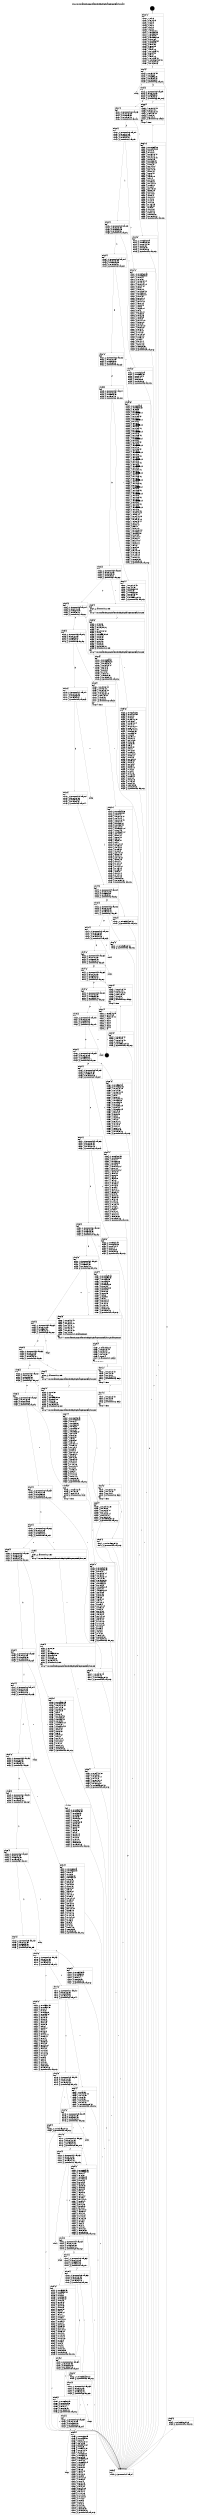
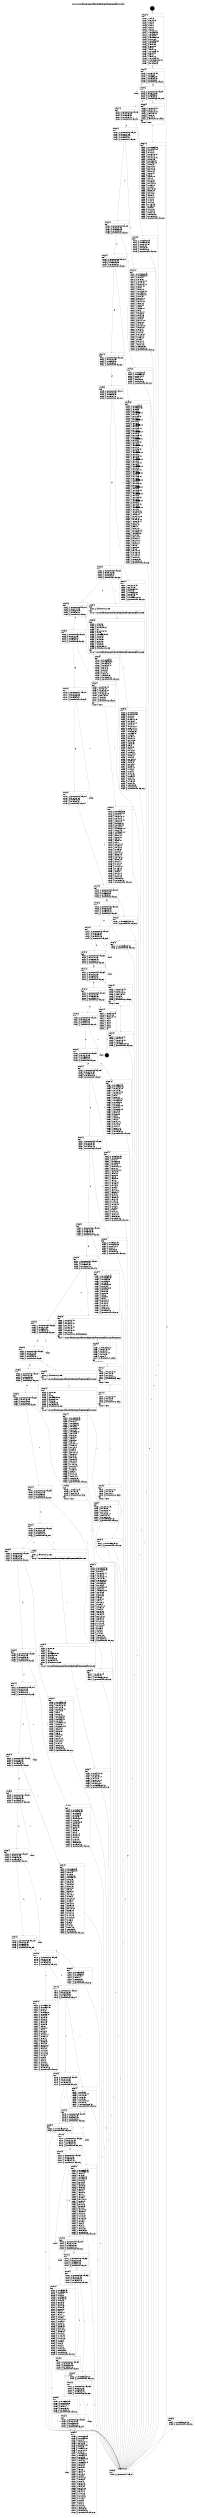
none -> (32, 1856)
